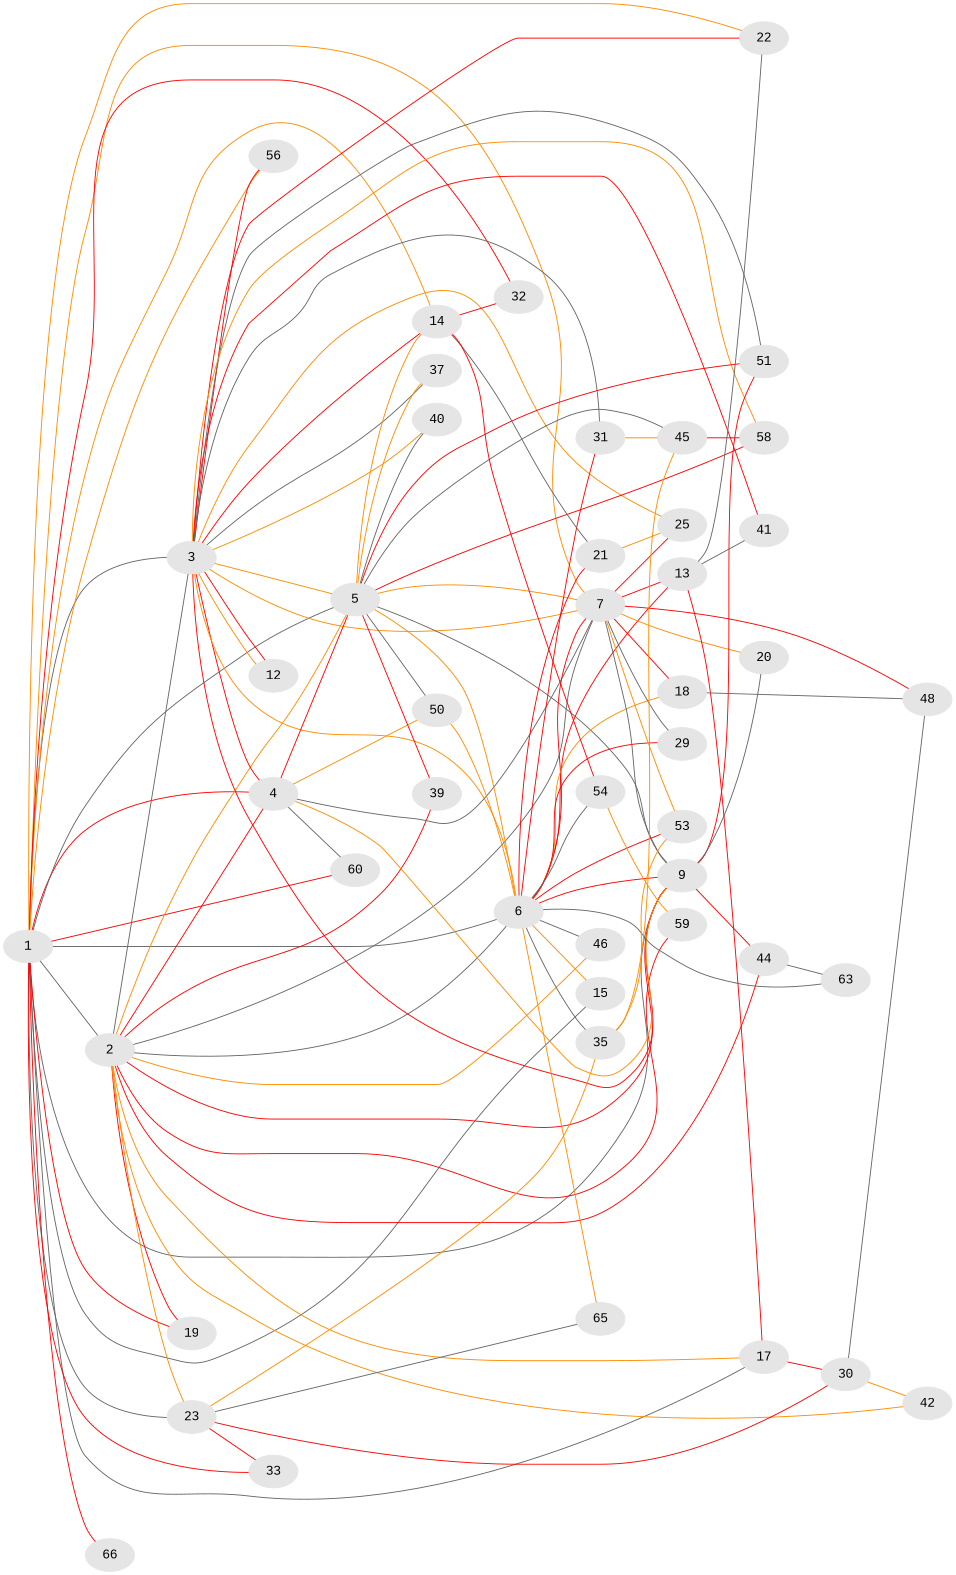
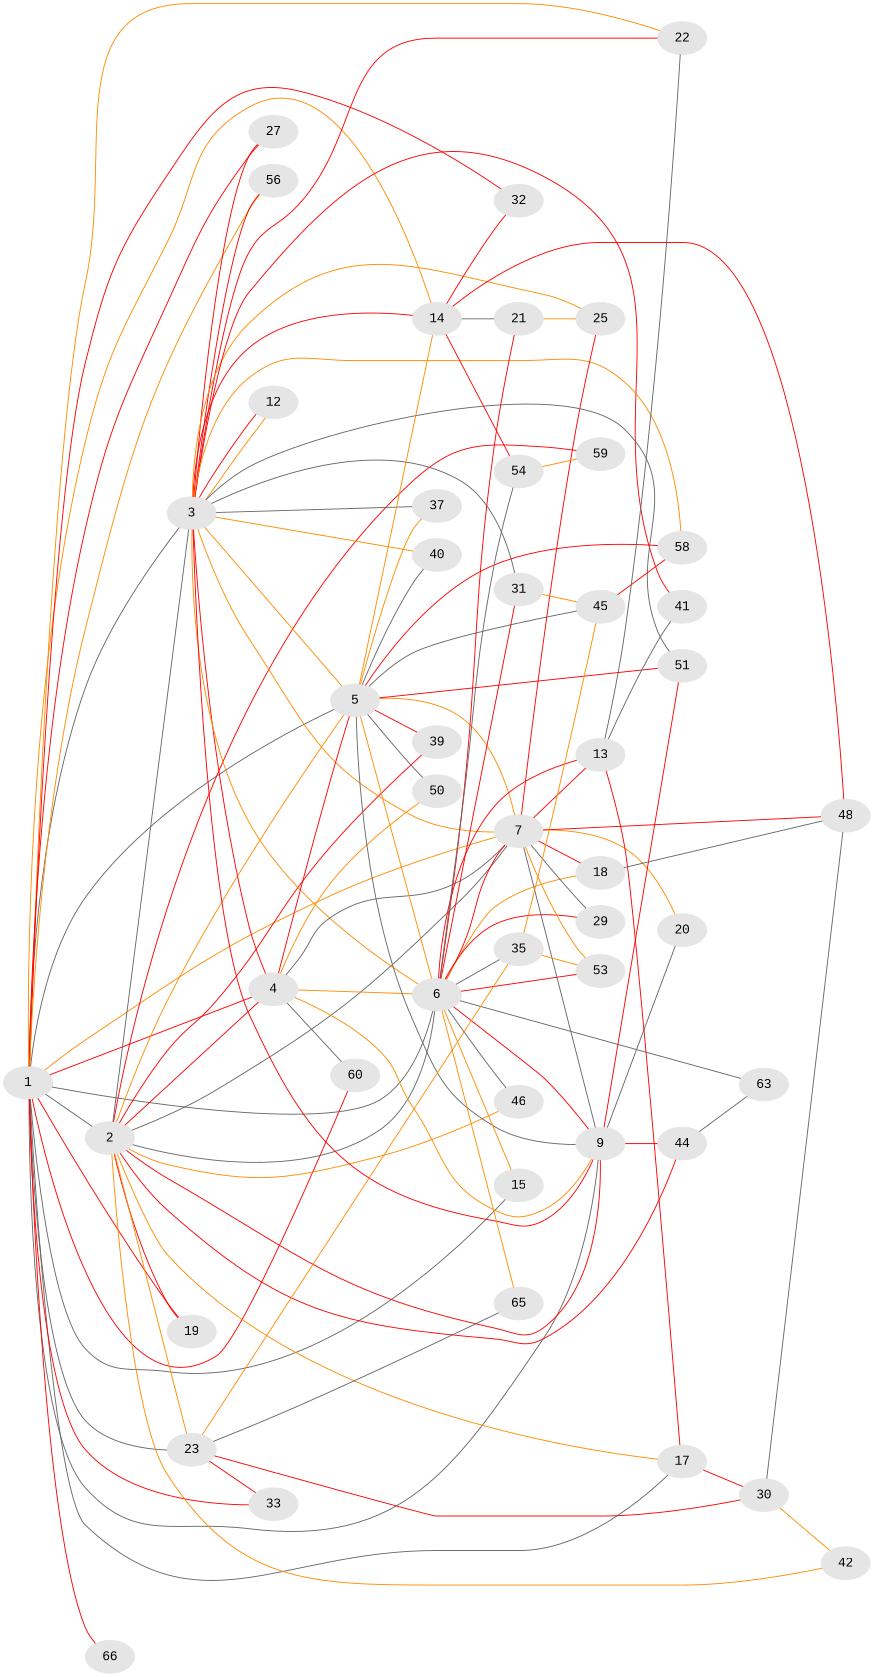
none -> (273, 132)
none -> (780, 381)
(482, 785) -> (350, 992)
